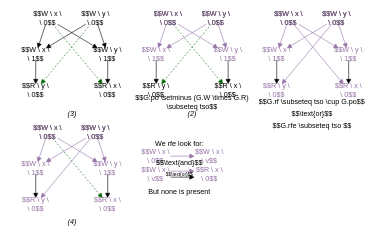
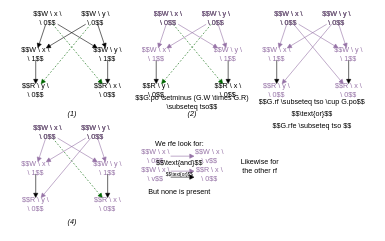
(72, 114) -> (72, 114)
none -> (260, 167)
